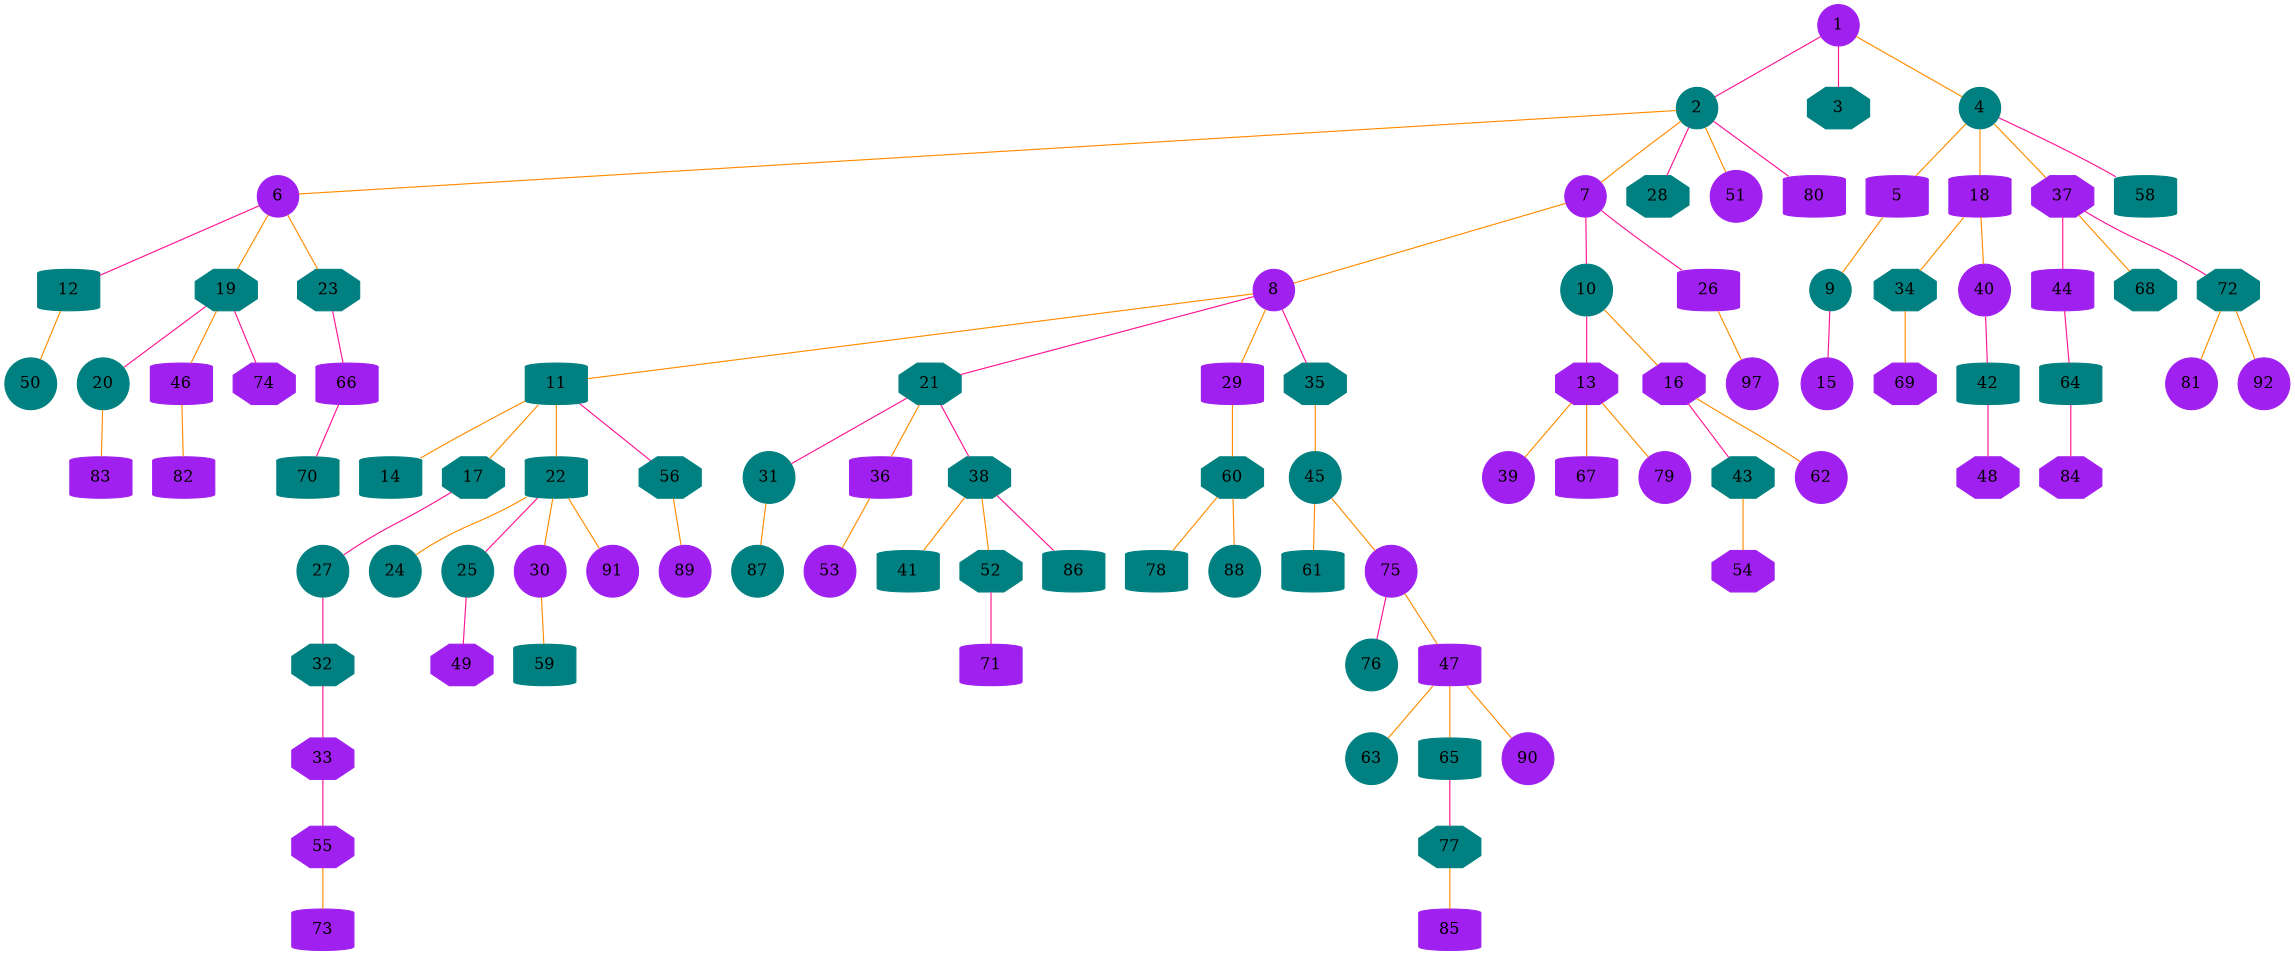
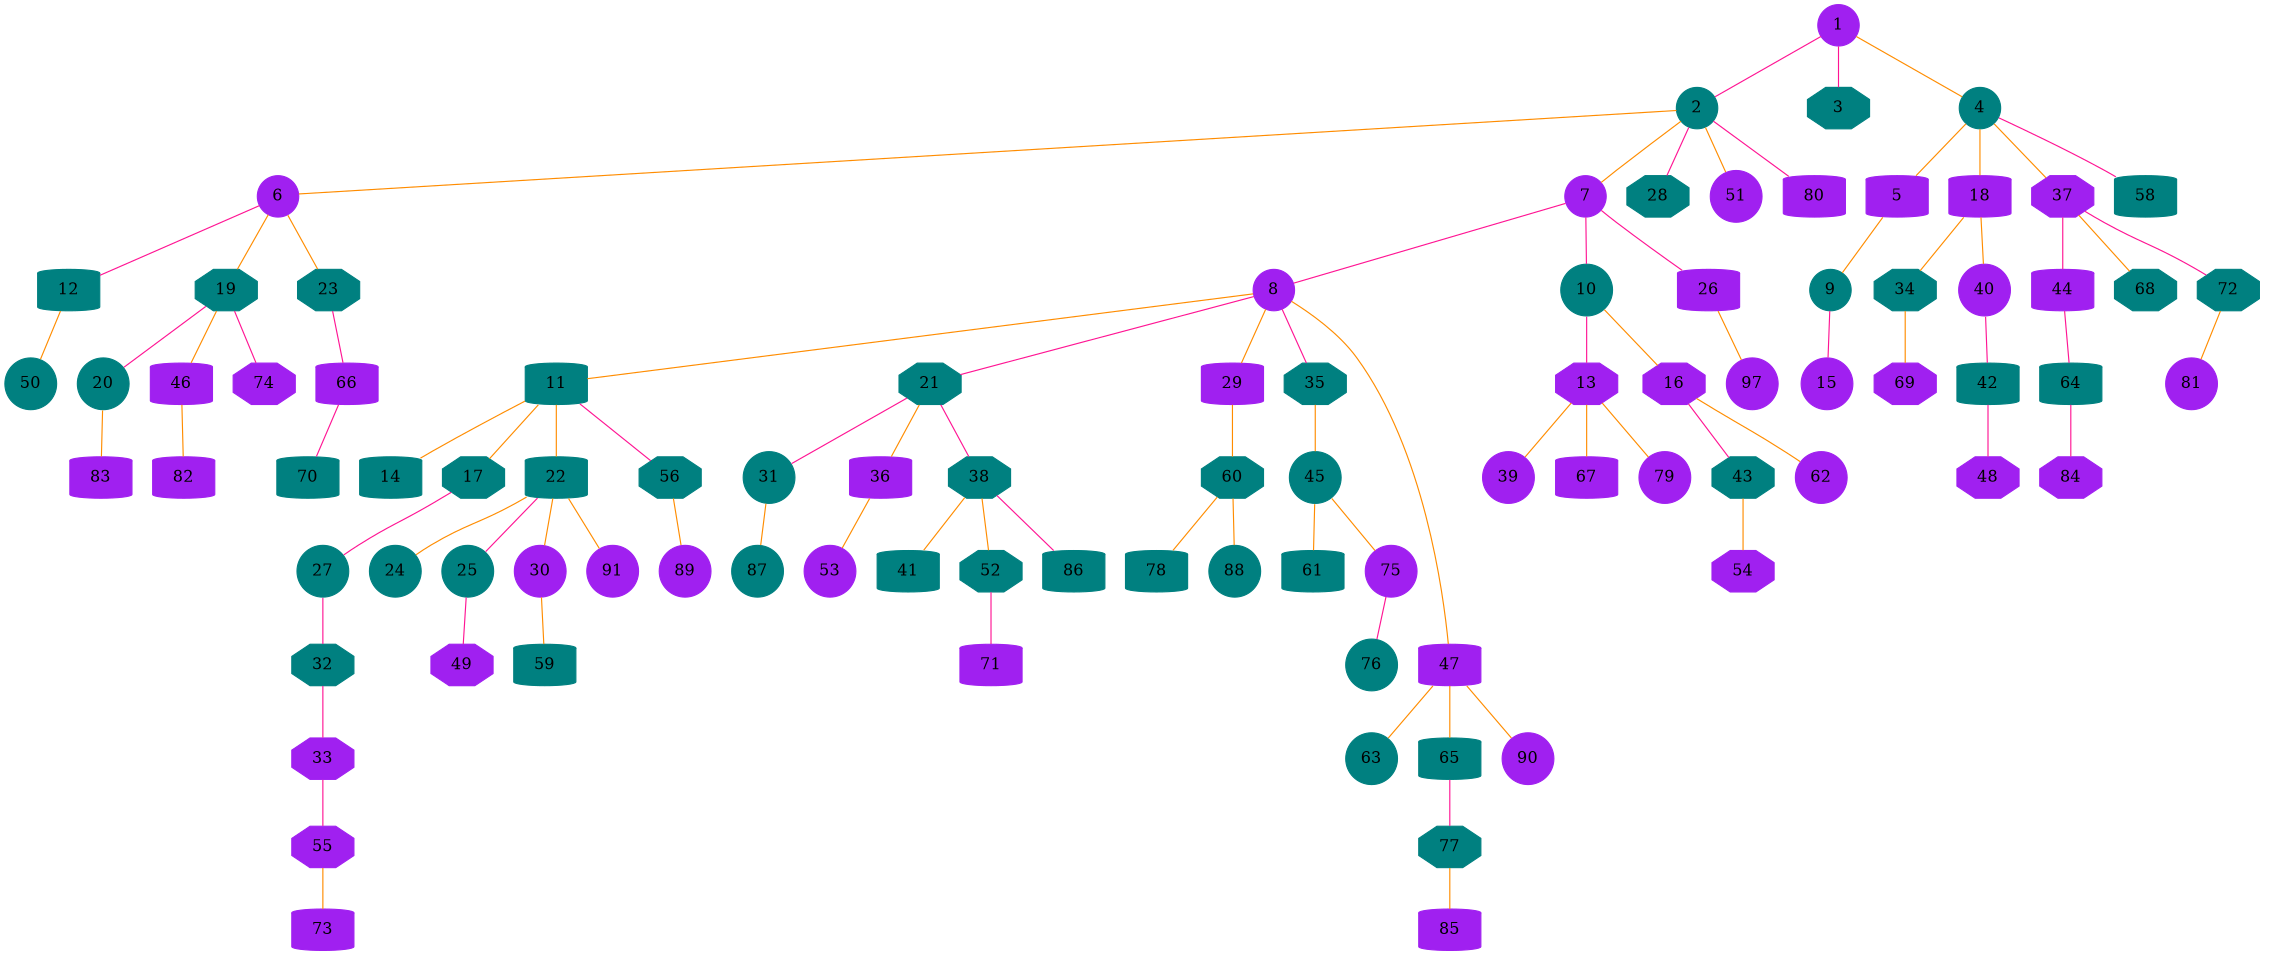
(1430, 243) -> (1430, 243)
(2264, 384) -> none
(1421, 619) -> (1406, 454)
